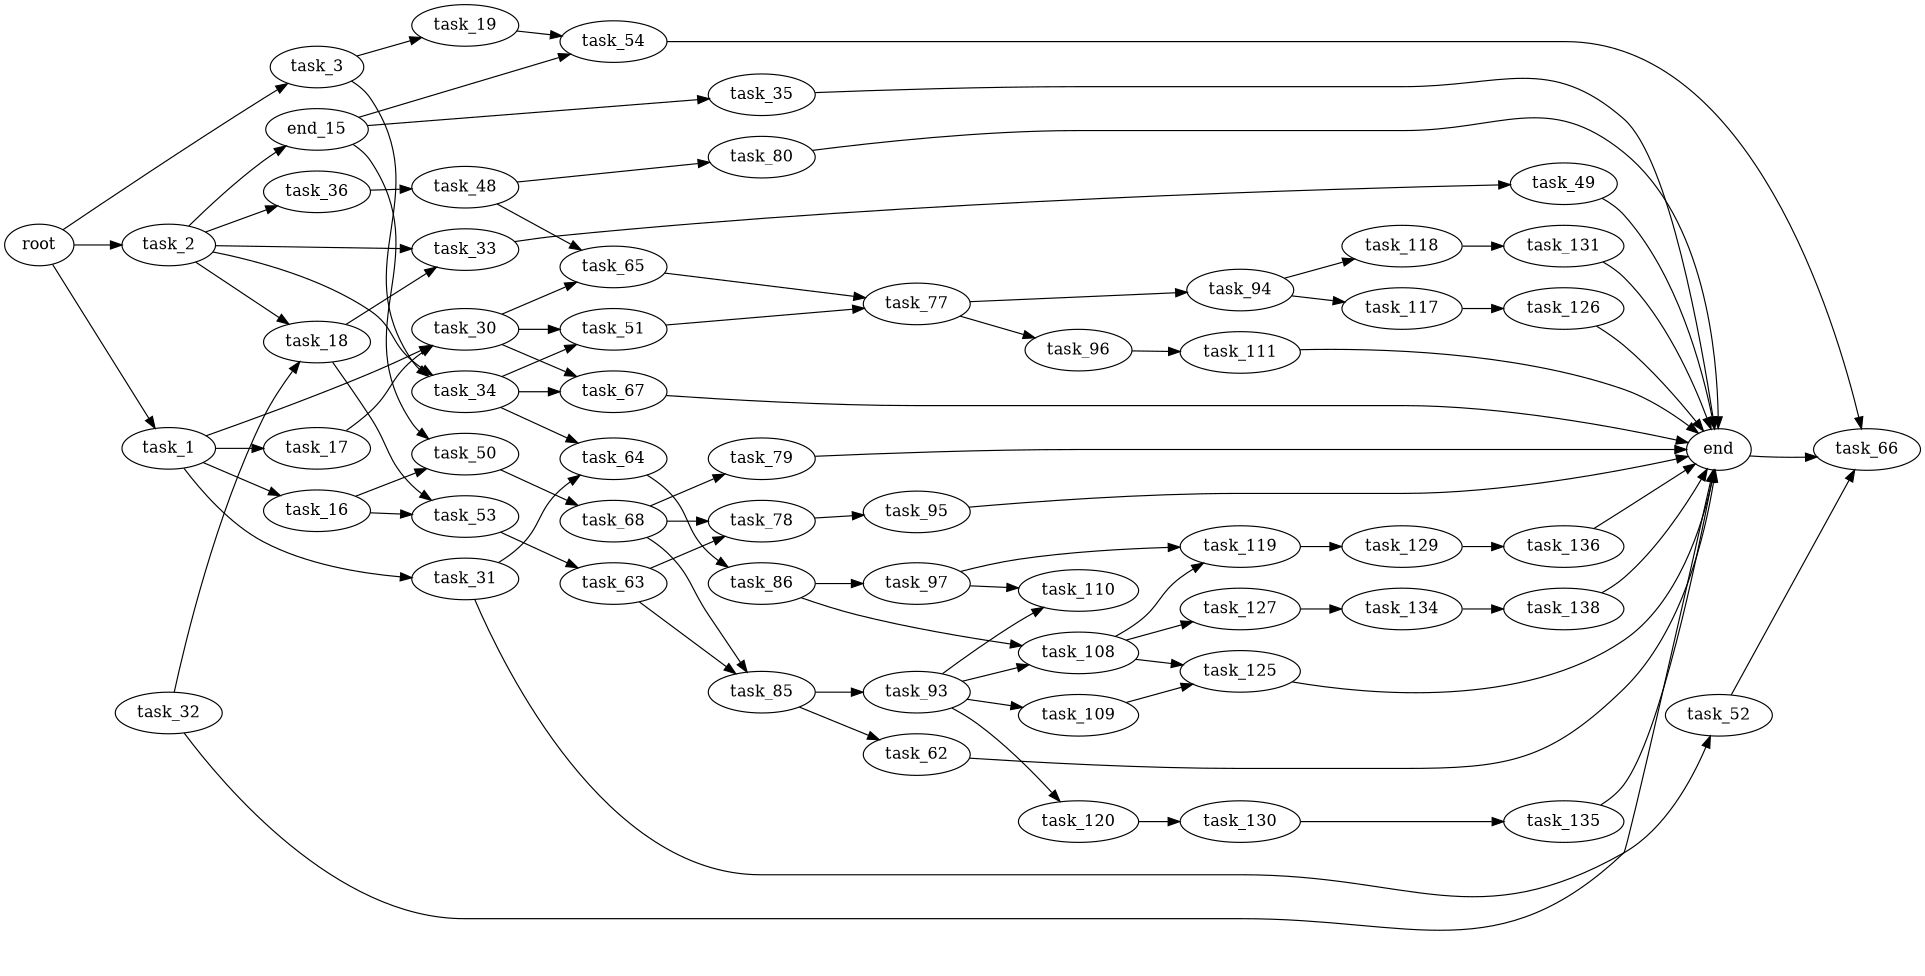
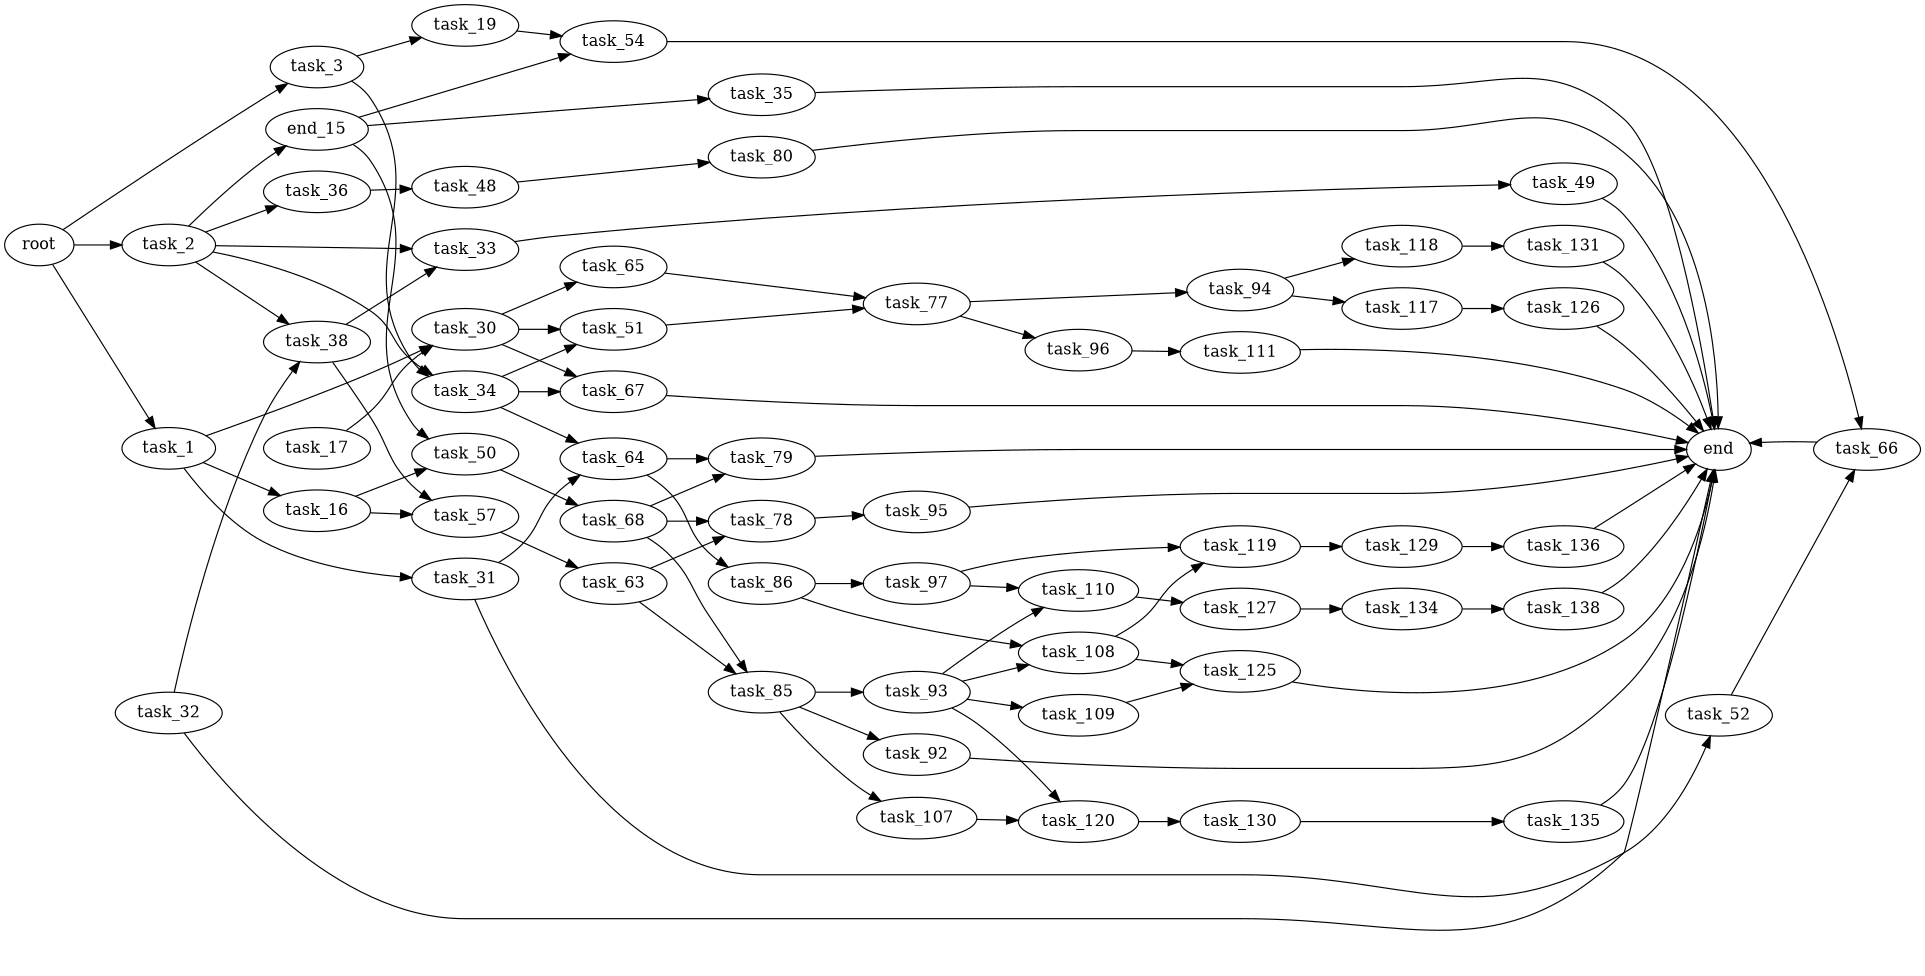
(534, 224) -> none
(317, 342) -> (317, 342)
(234, 448) -> none
(1778, 457) -> (1789, 442)
none -> (682, 459)
(465, 517) -> (465, 517)
(1154, 632) -> (1151, 599)
(917, 755) -> (917, 755)
none -> (917, 818)
